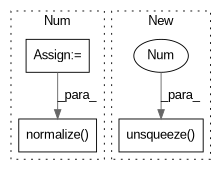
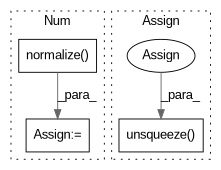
(161, 22) -> (161, 22)
(161, 56) -> (161, 56)
(58, 91) -> (58, 91)
